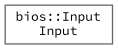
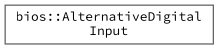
(59, 25) -> (109, 25)
